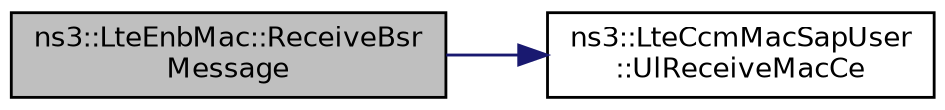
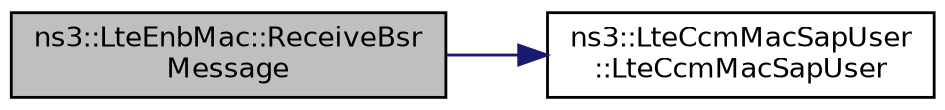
(741, 55) -> (741, 55)
